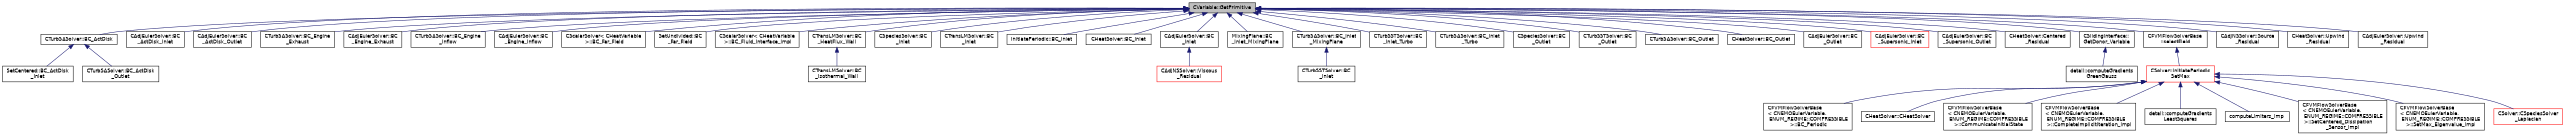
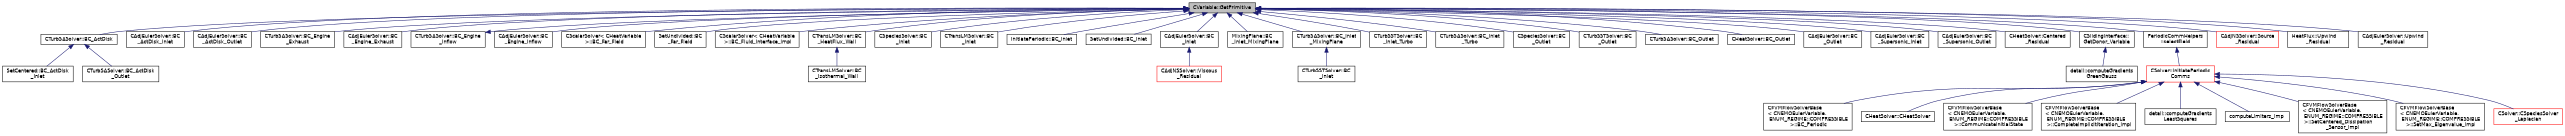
(832, 15) -> (839, 15)
(1119, 39) -> (1119, 39)
(1900, 39) -> (1900, 39)
(2175, 39) -> (2175, 39)
(2248, 39) -> (2248, 39)
(2318, 39) -> (2318, 39)
(2180, 74) -> (2180, 74)
